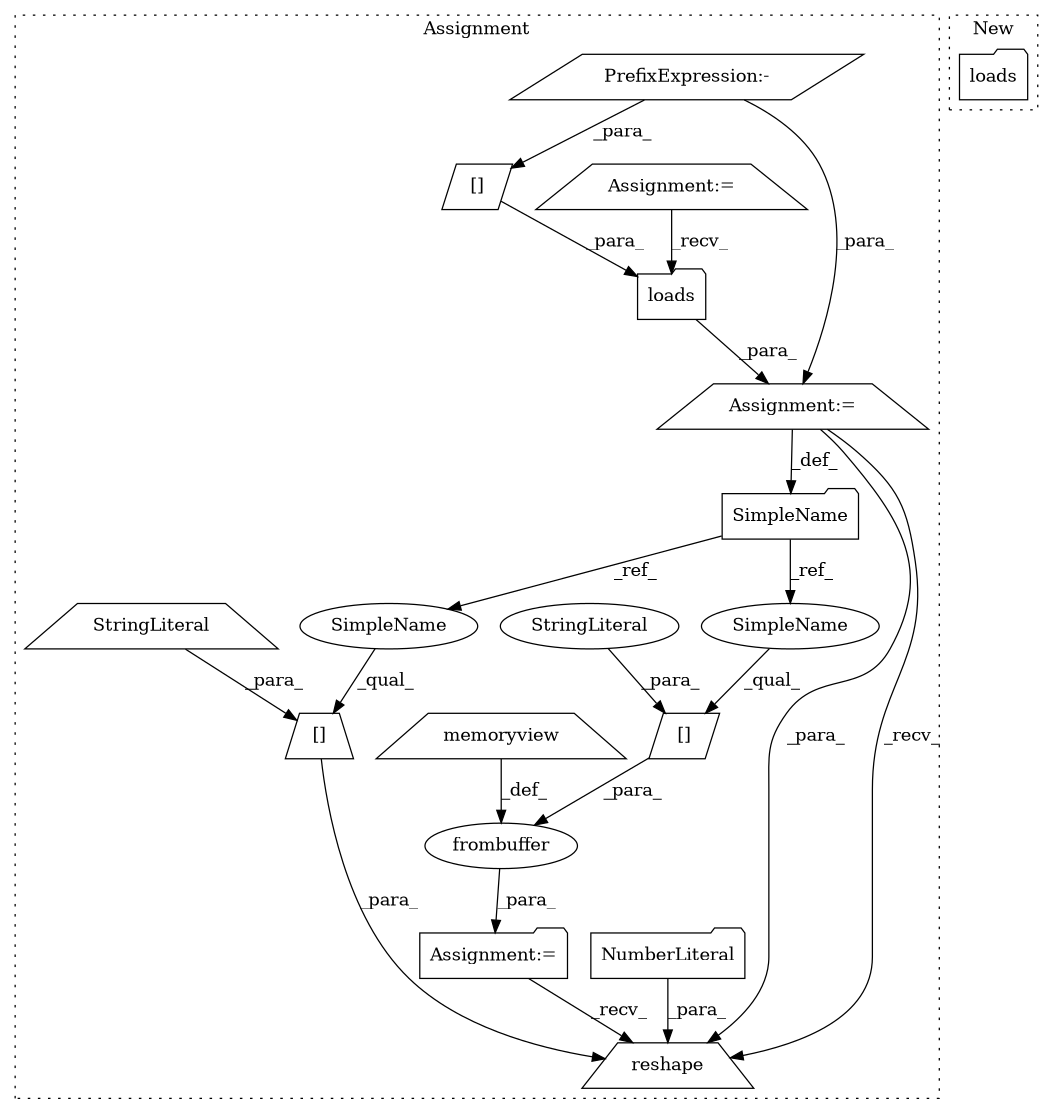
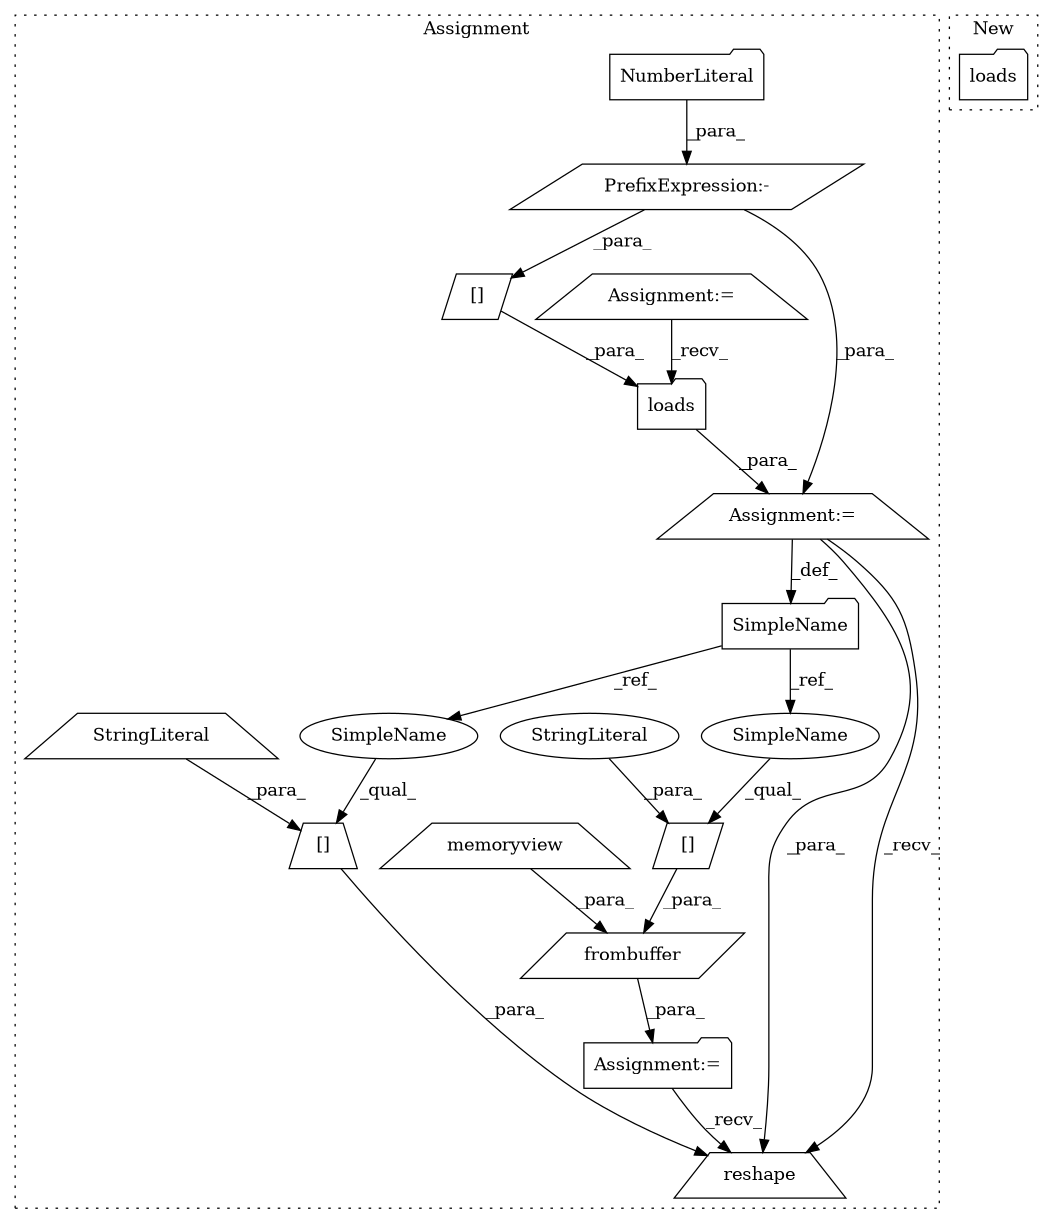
(525, 791) -> (605, 901)
(501, 846) -> (633, 956)
(668, 1004) -> (687, 126)
